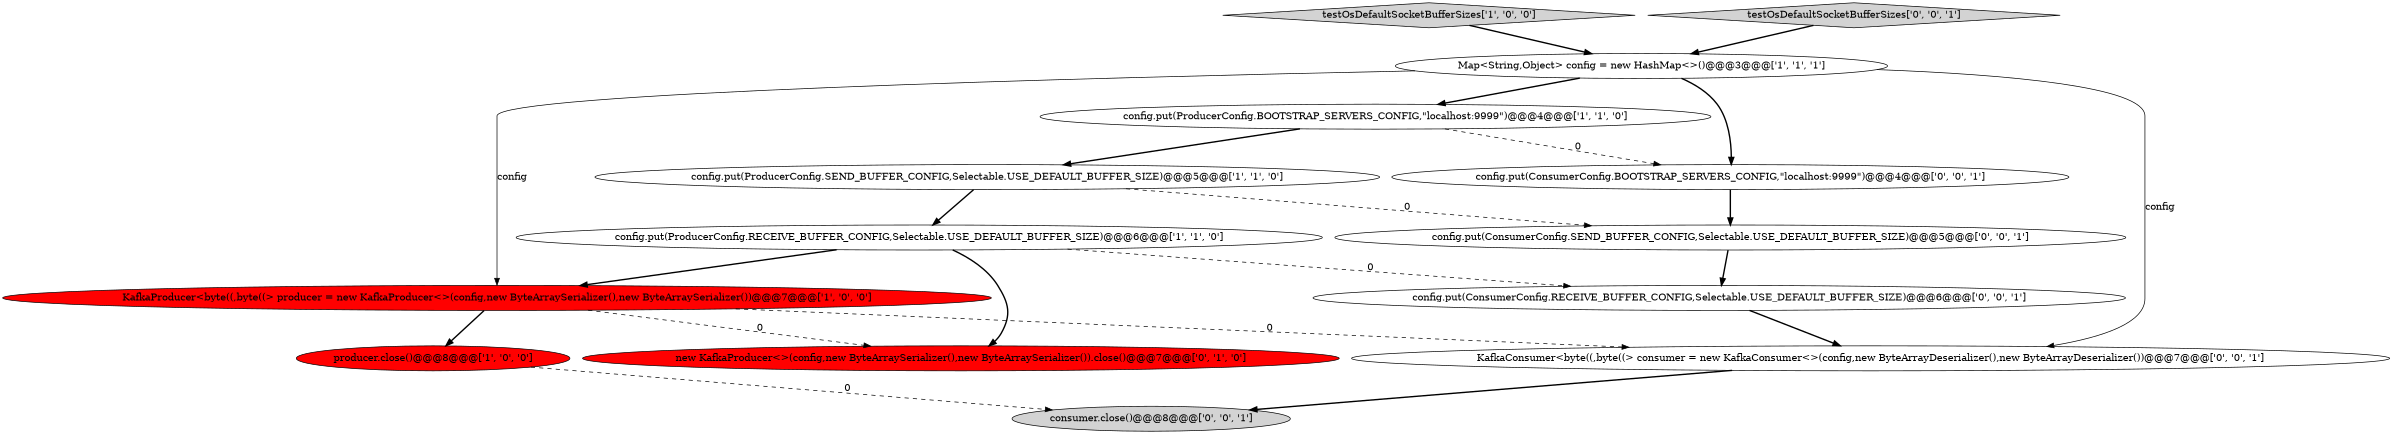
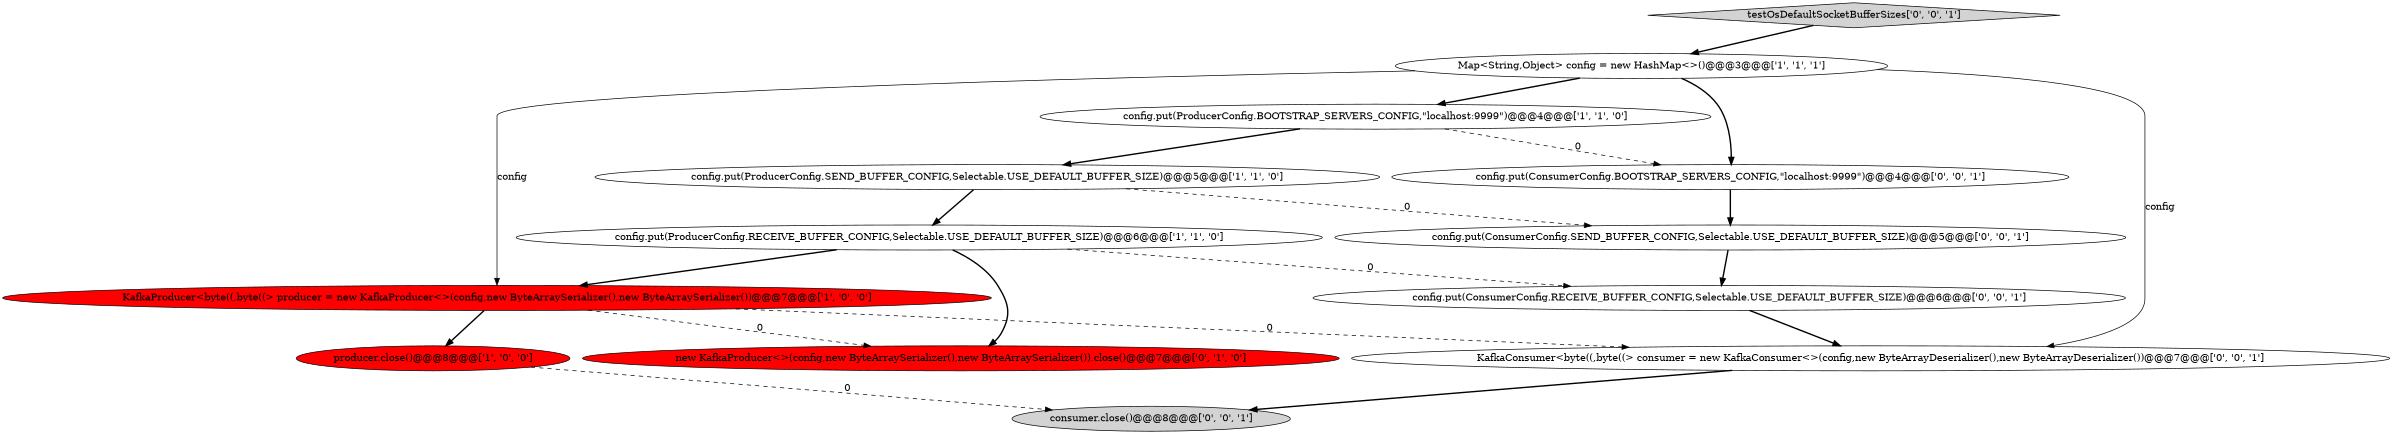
(1429, 15) -> none
